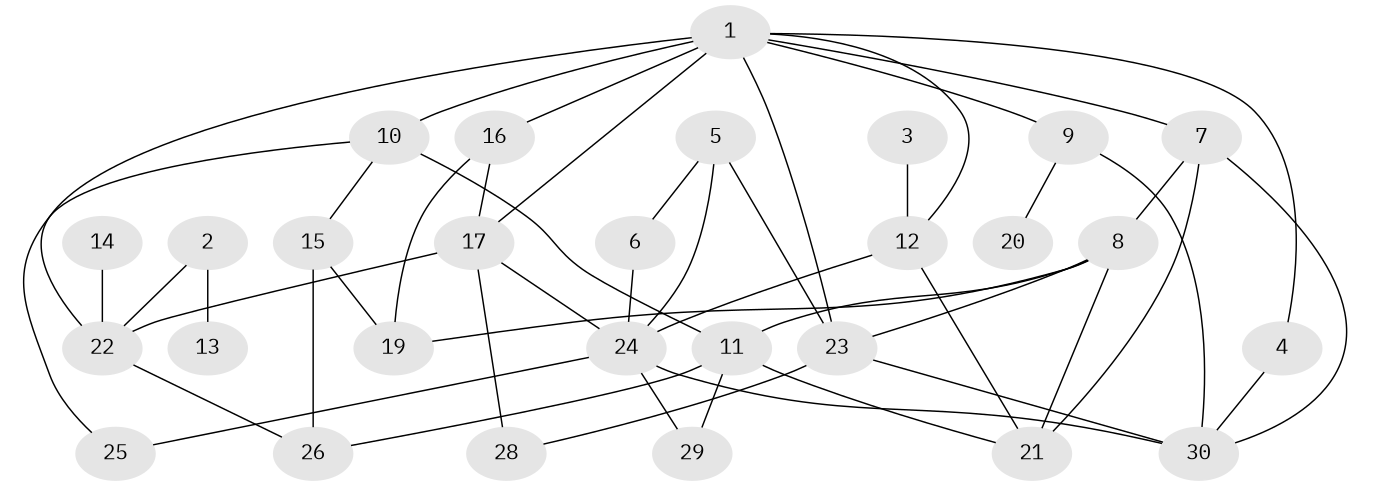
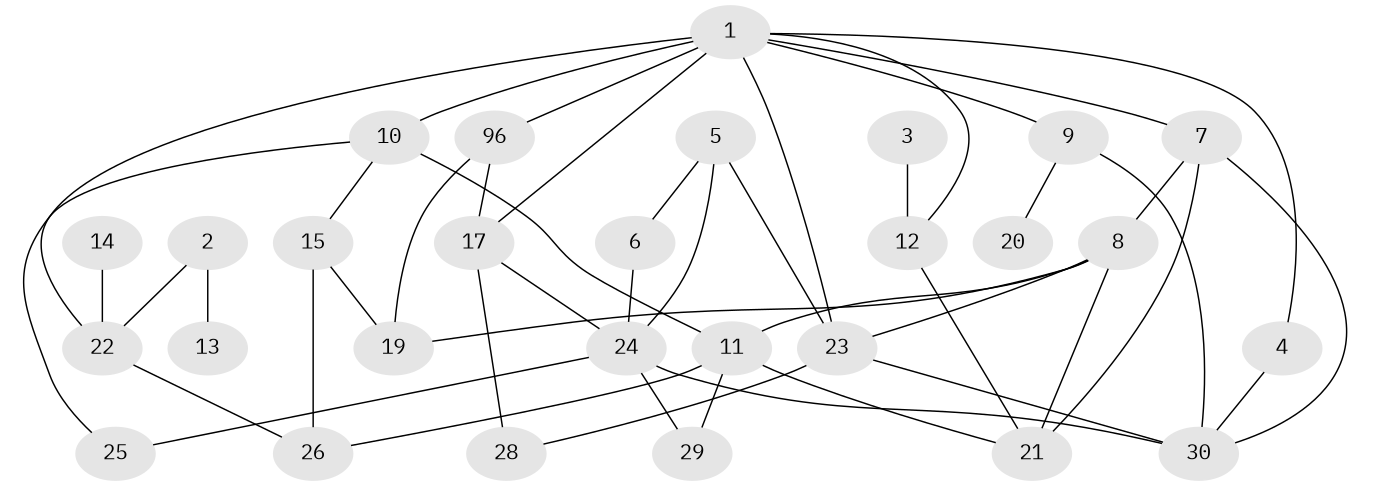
(495, 138) -> (495, 138)
(284, 289) -> none
(764, 291) -> none
